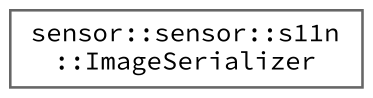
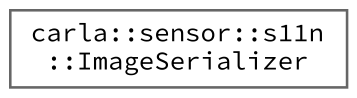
(186, 49) -> (179, 49)
